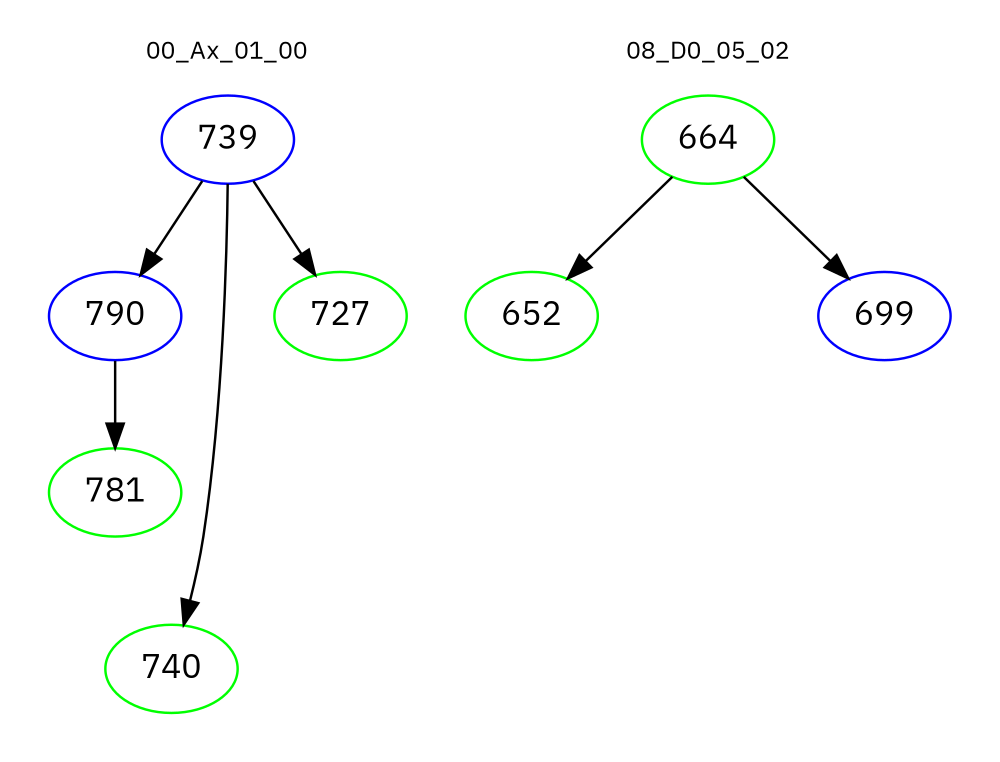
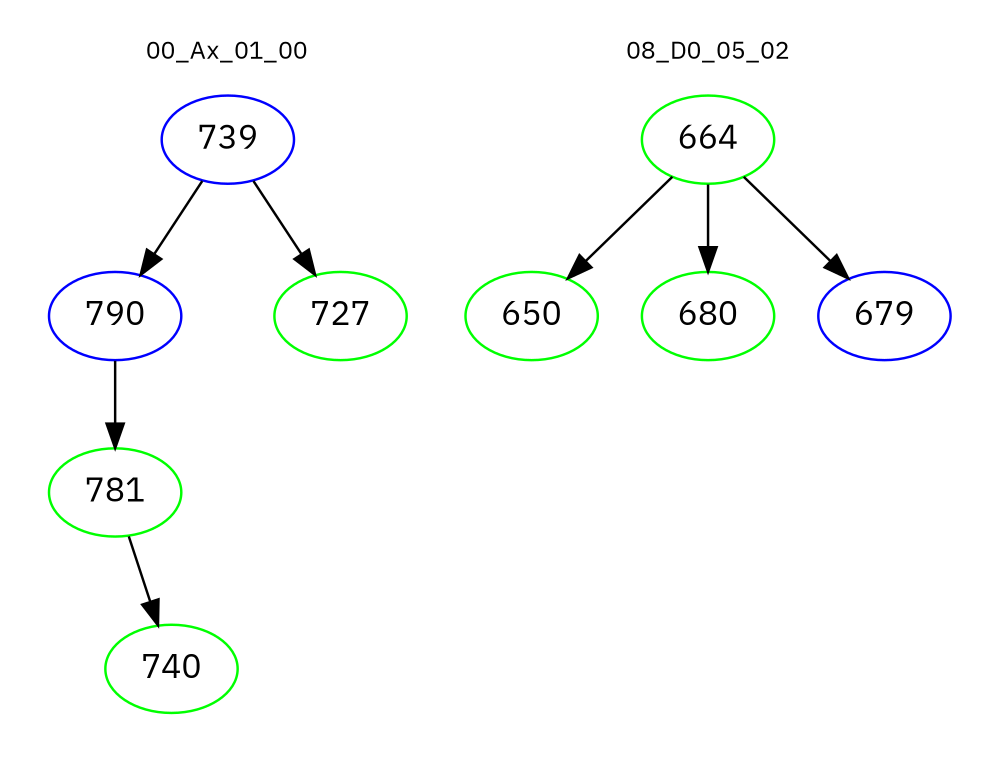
(532, 316) -> (532, 316)
none -> (708, 316)
(884, 316) -> (884, 316)
(219, 393) -> (140, 569)
